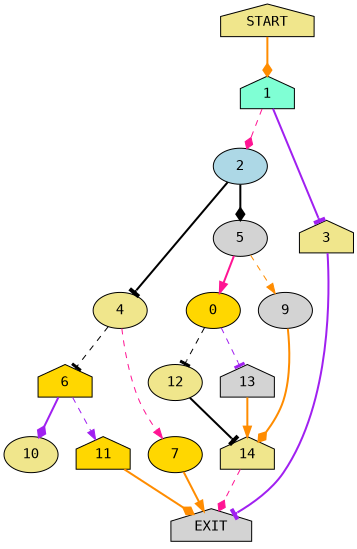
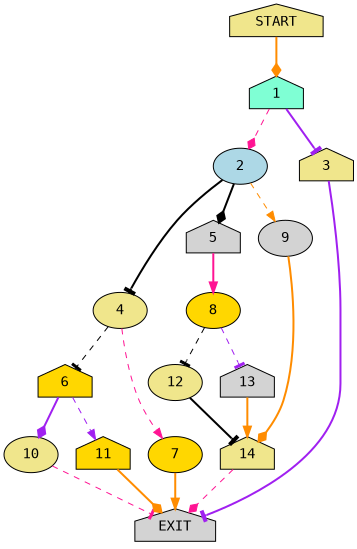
(240, 238) -> (213, 238)
(260, 270) -> (260, 198)
(213, 310) -> (213, 310)
none -> (101, 489)
